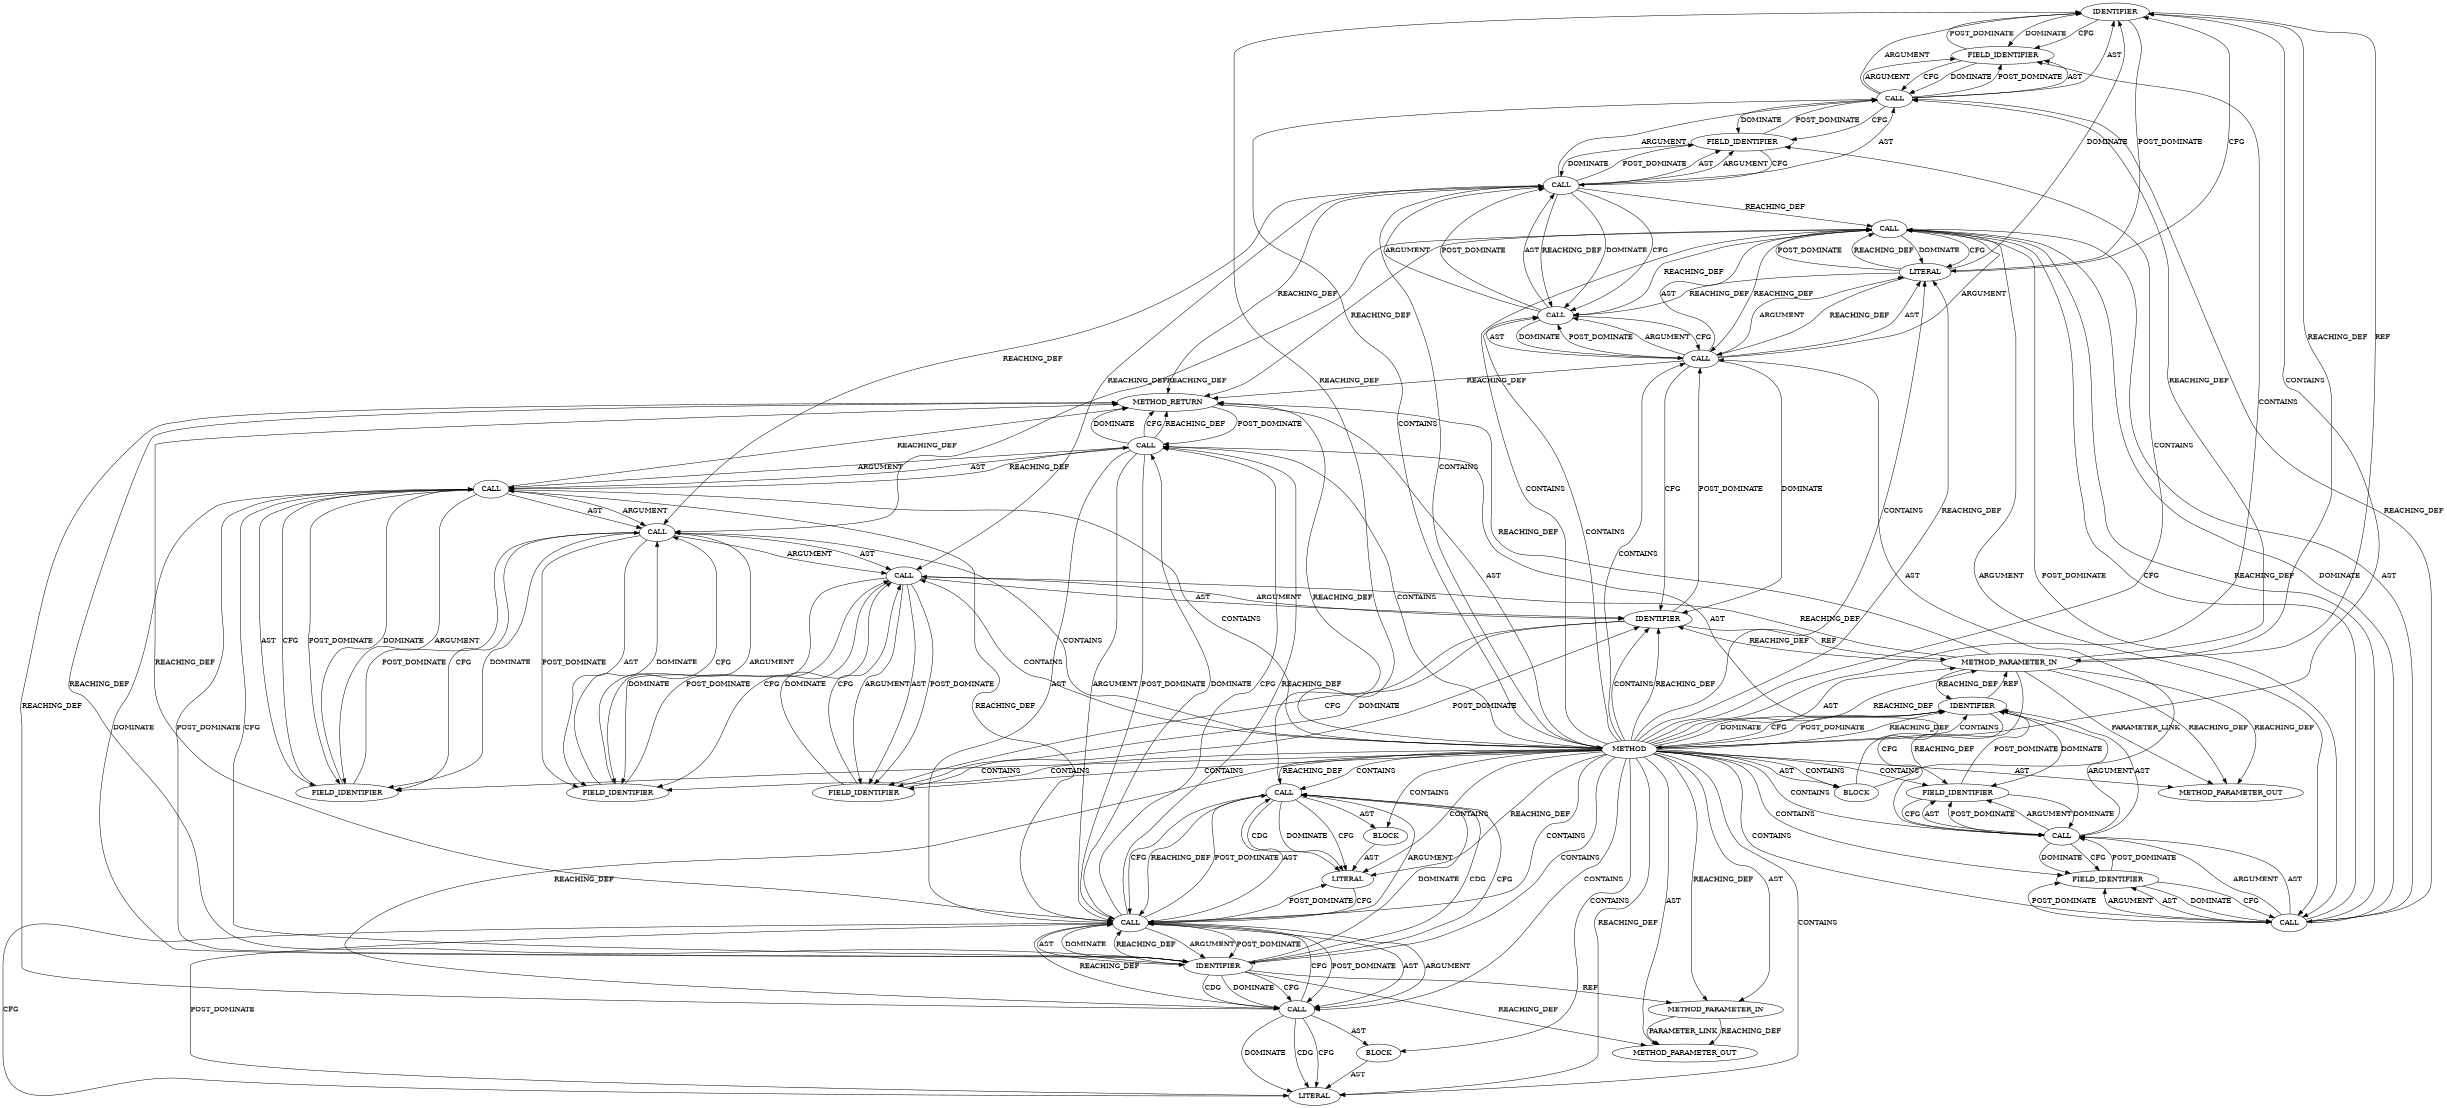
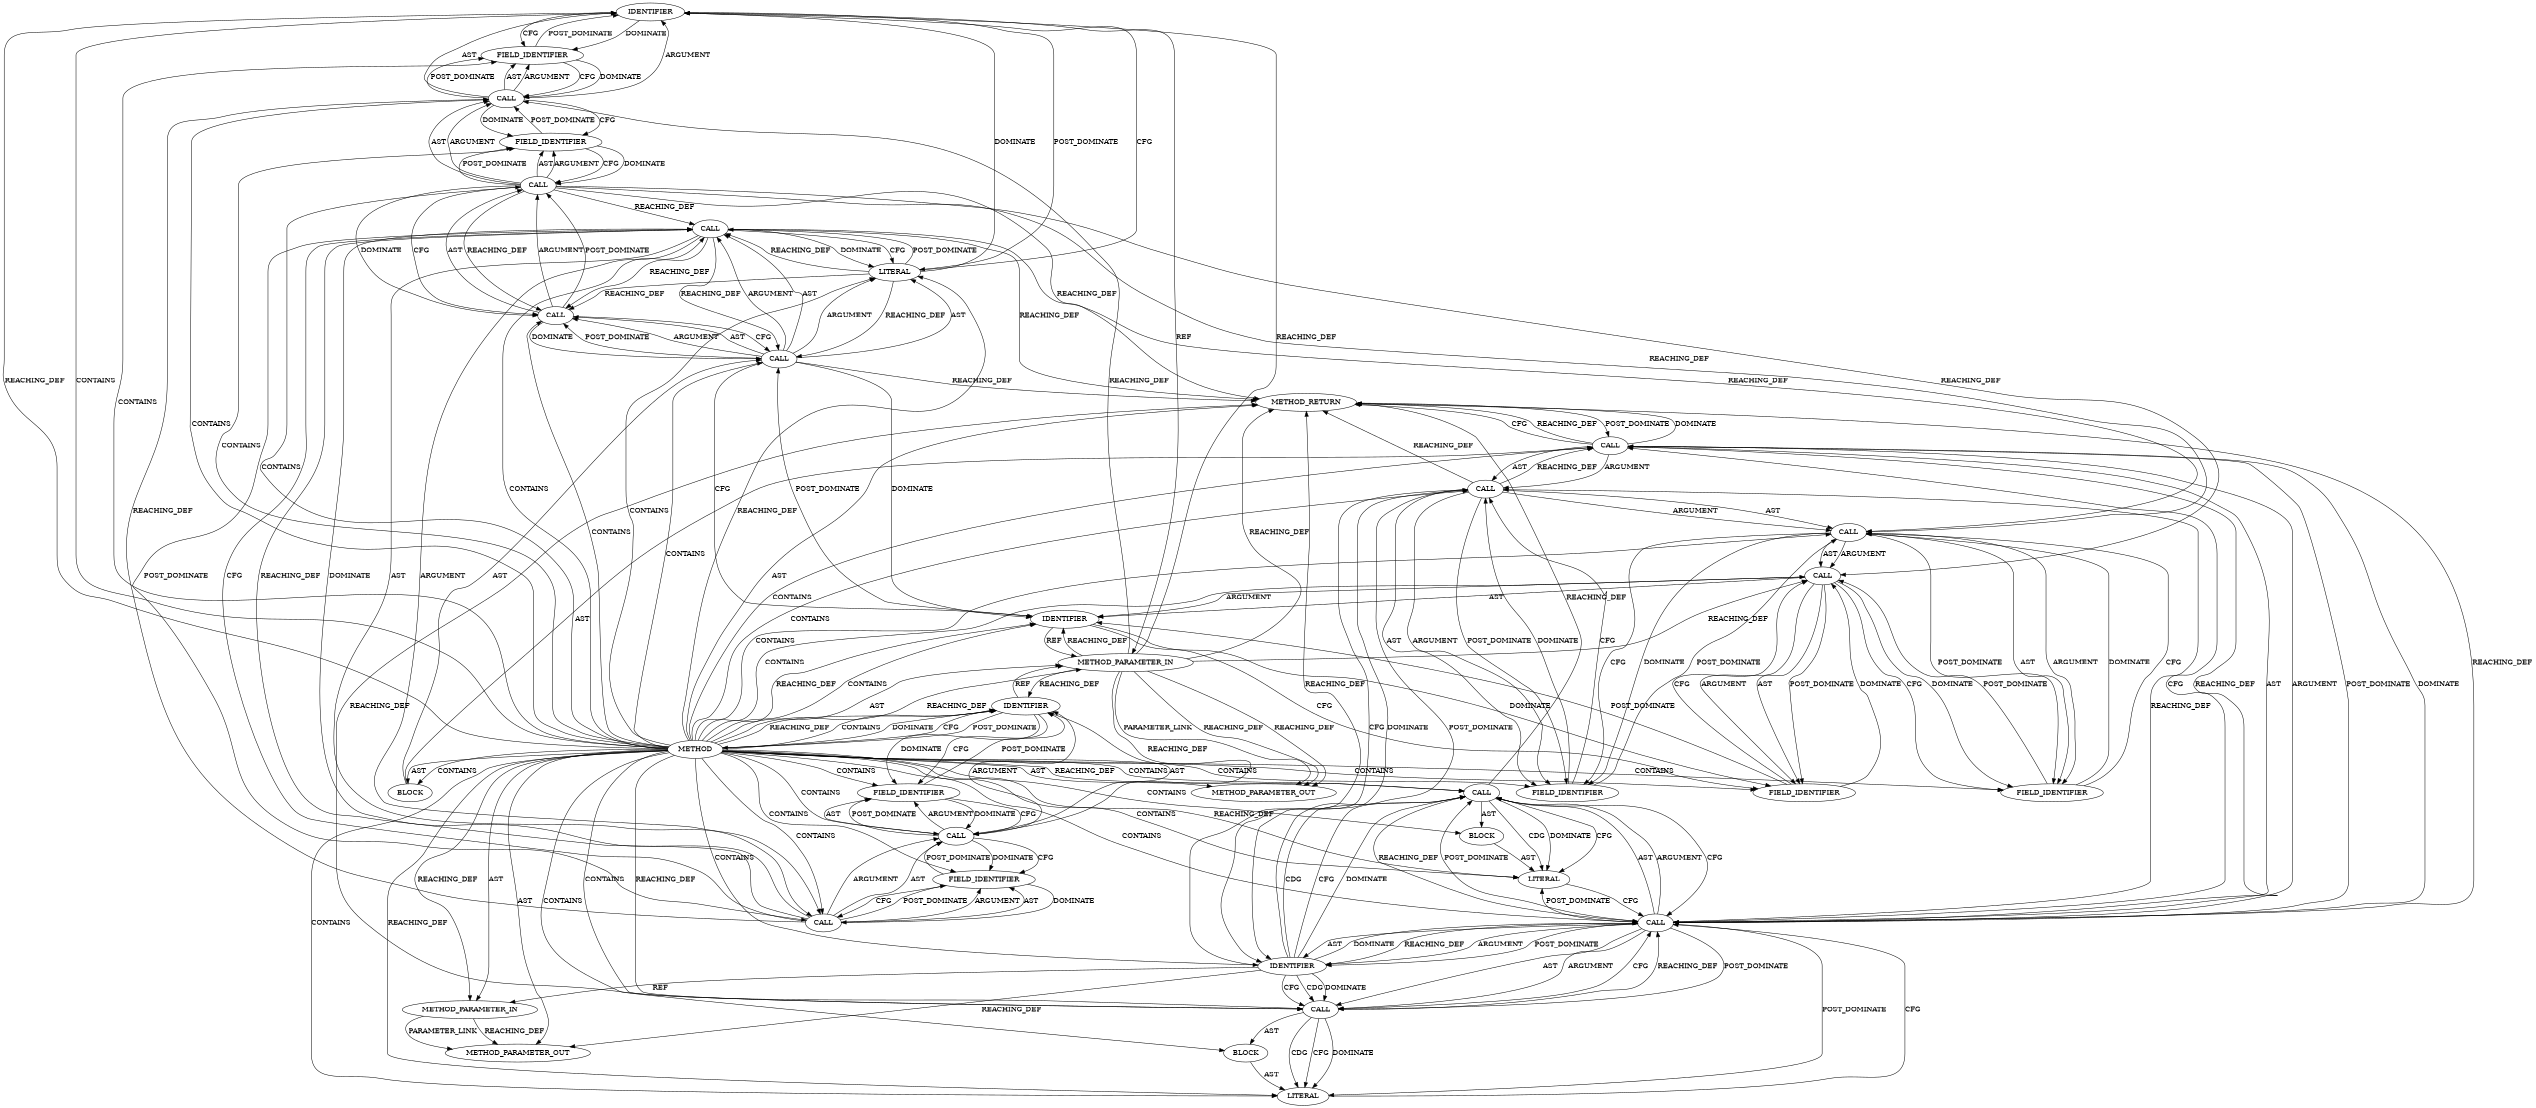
(1444, 532) -> (911, 452)
